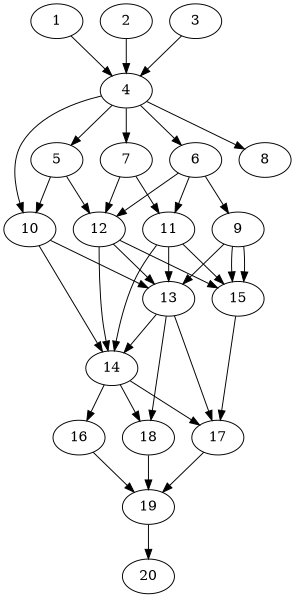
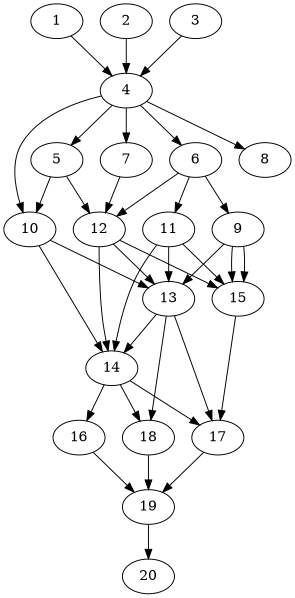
(144, 189) -> none
